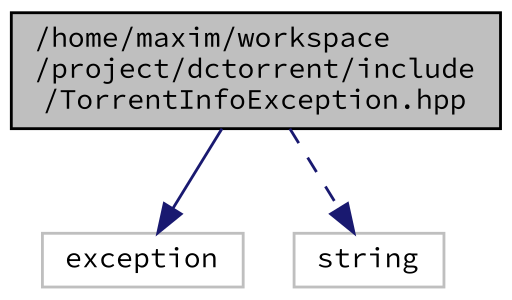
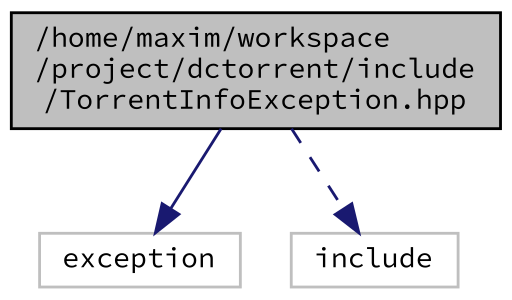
(369, 260) -> (375, 260)
